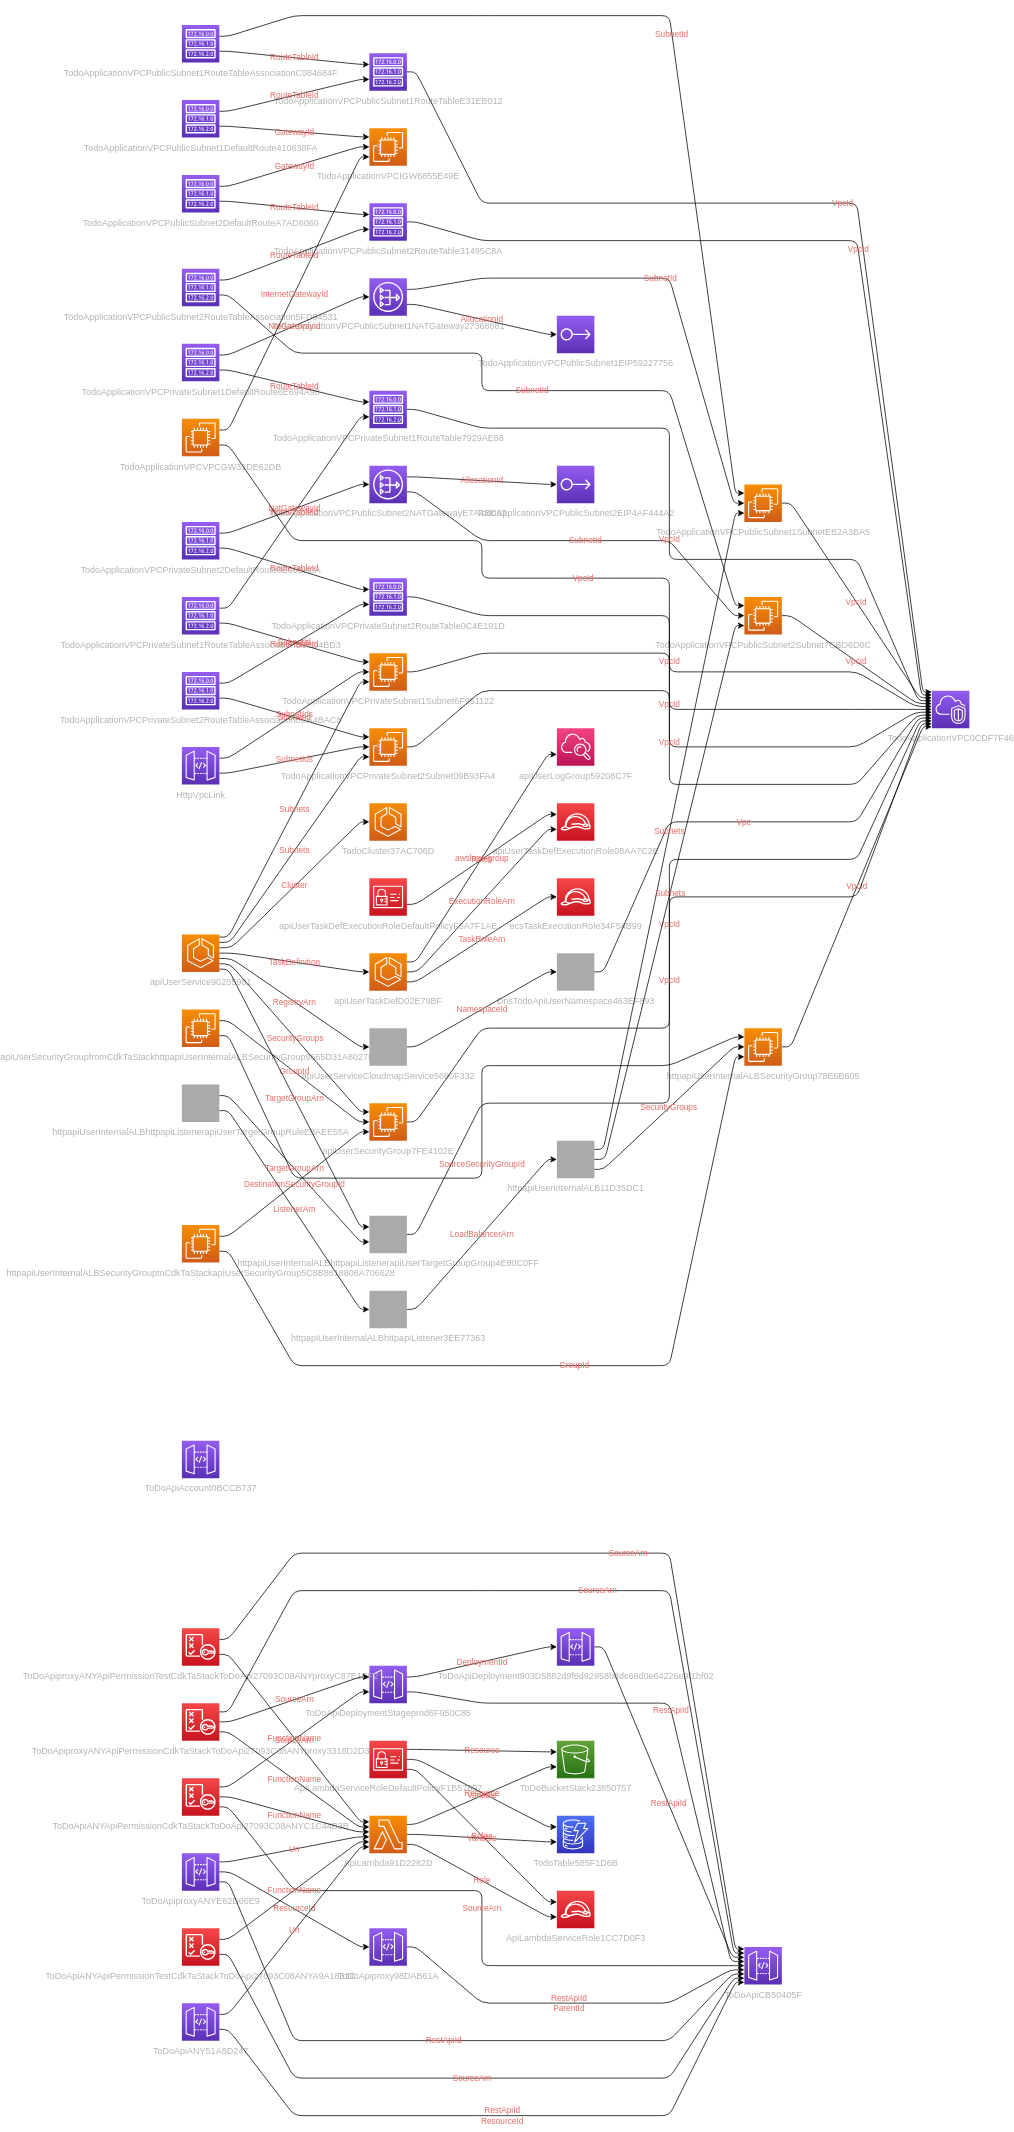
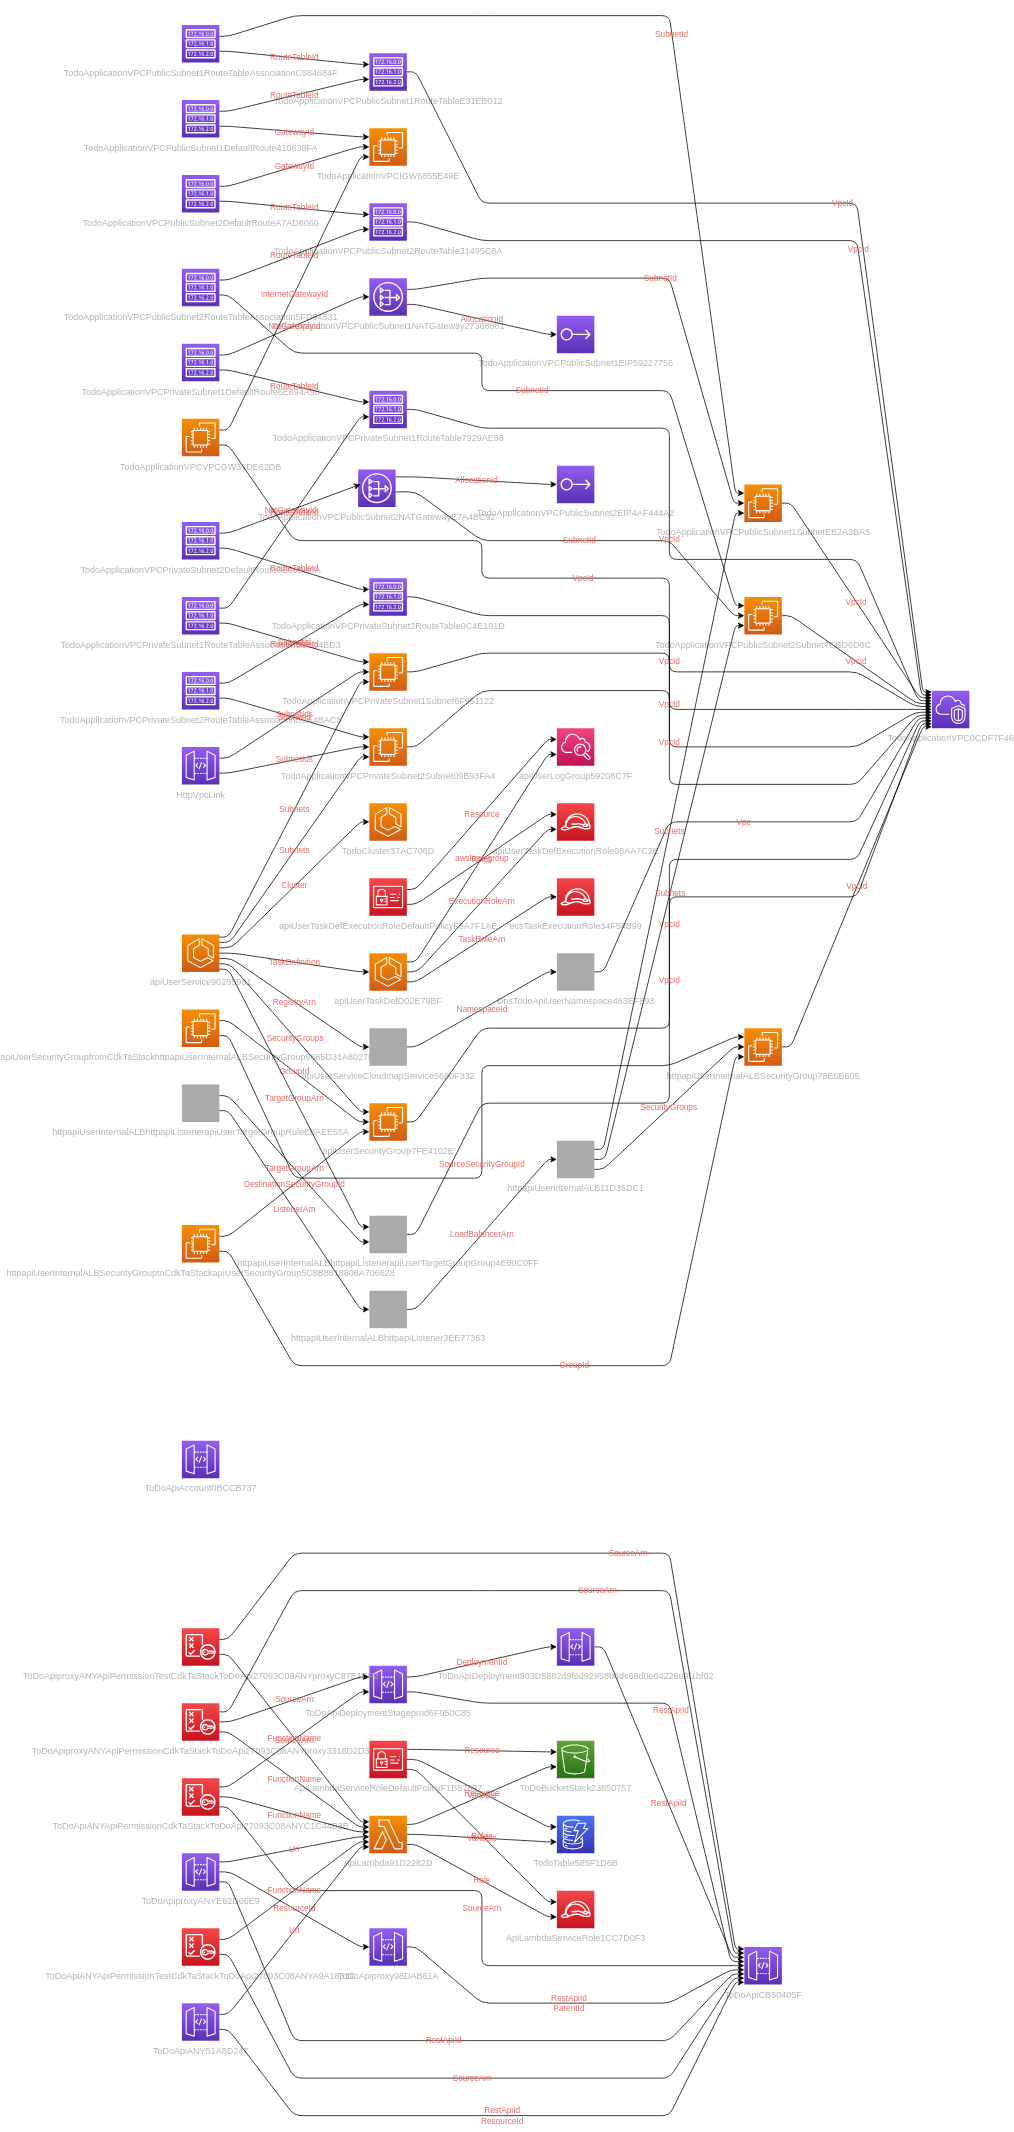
(388, 484) -> (377, 488)
none -> (481, 815)
